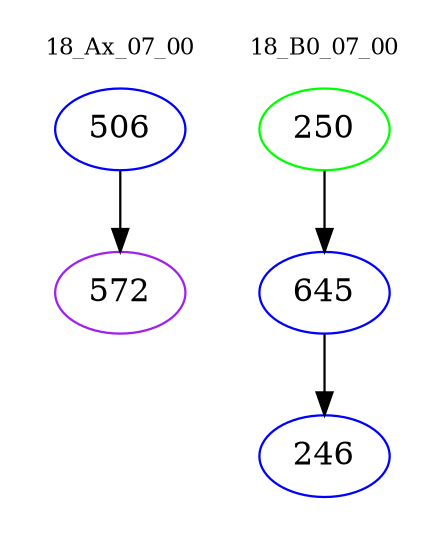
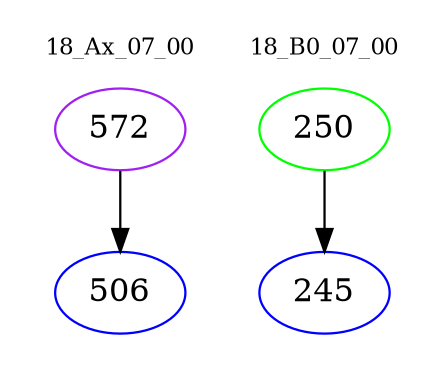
(120, 200) -> (120, 200)
(325, 293) -> (325, 293)
(325, 456) -> none
